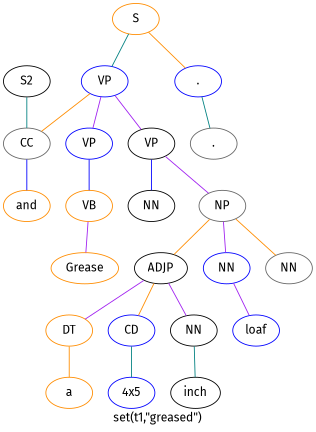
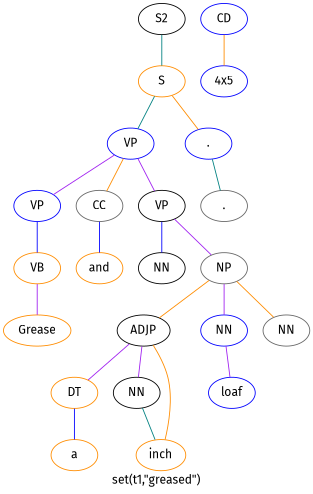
(27, 113) -> (162, 50)
(146, 299) -> (170, 391)
(69, 362) -> (74, 424)
(132, 362) -> (224, 50)
(196, 393) -> (161, 455)
